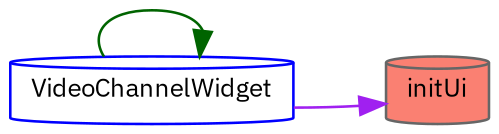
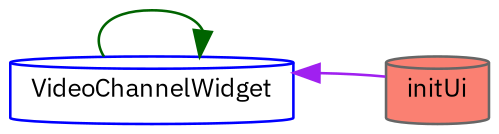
(327, 107) -> (353, 74)
